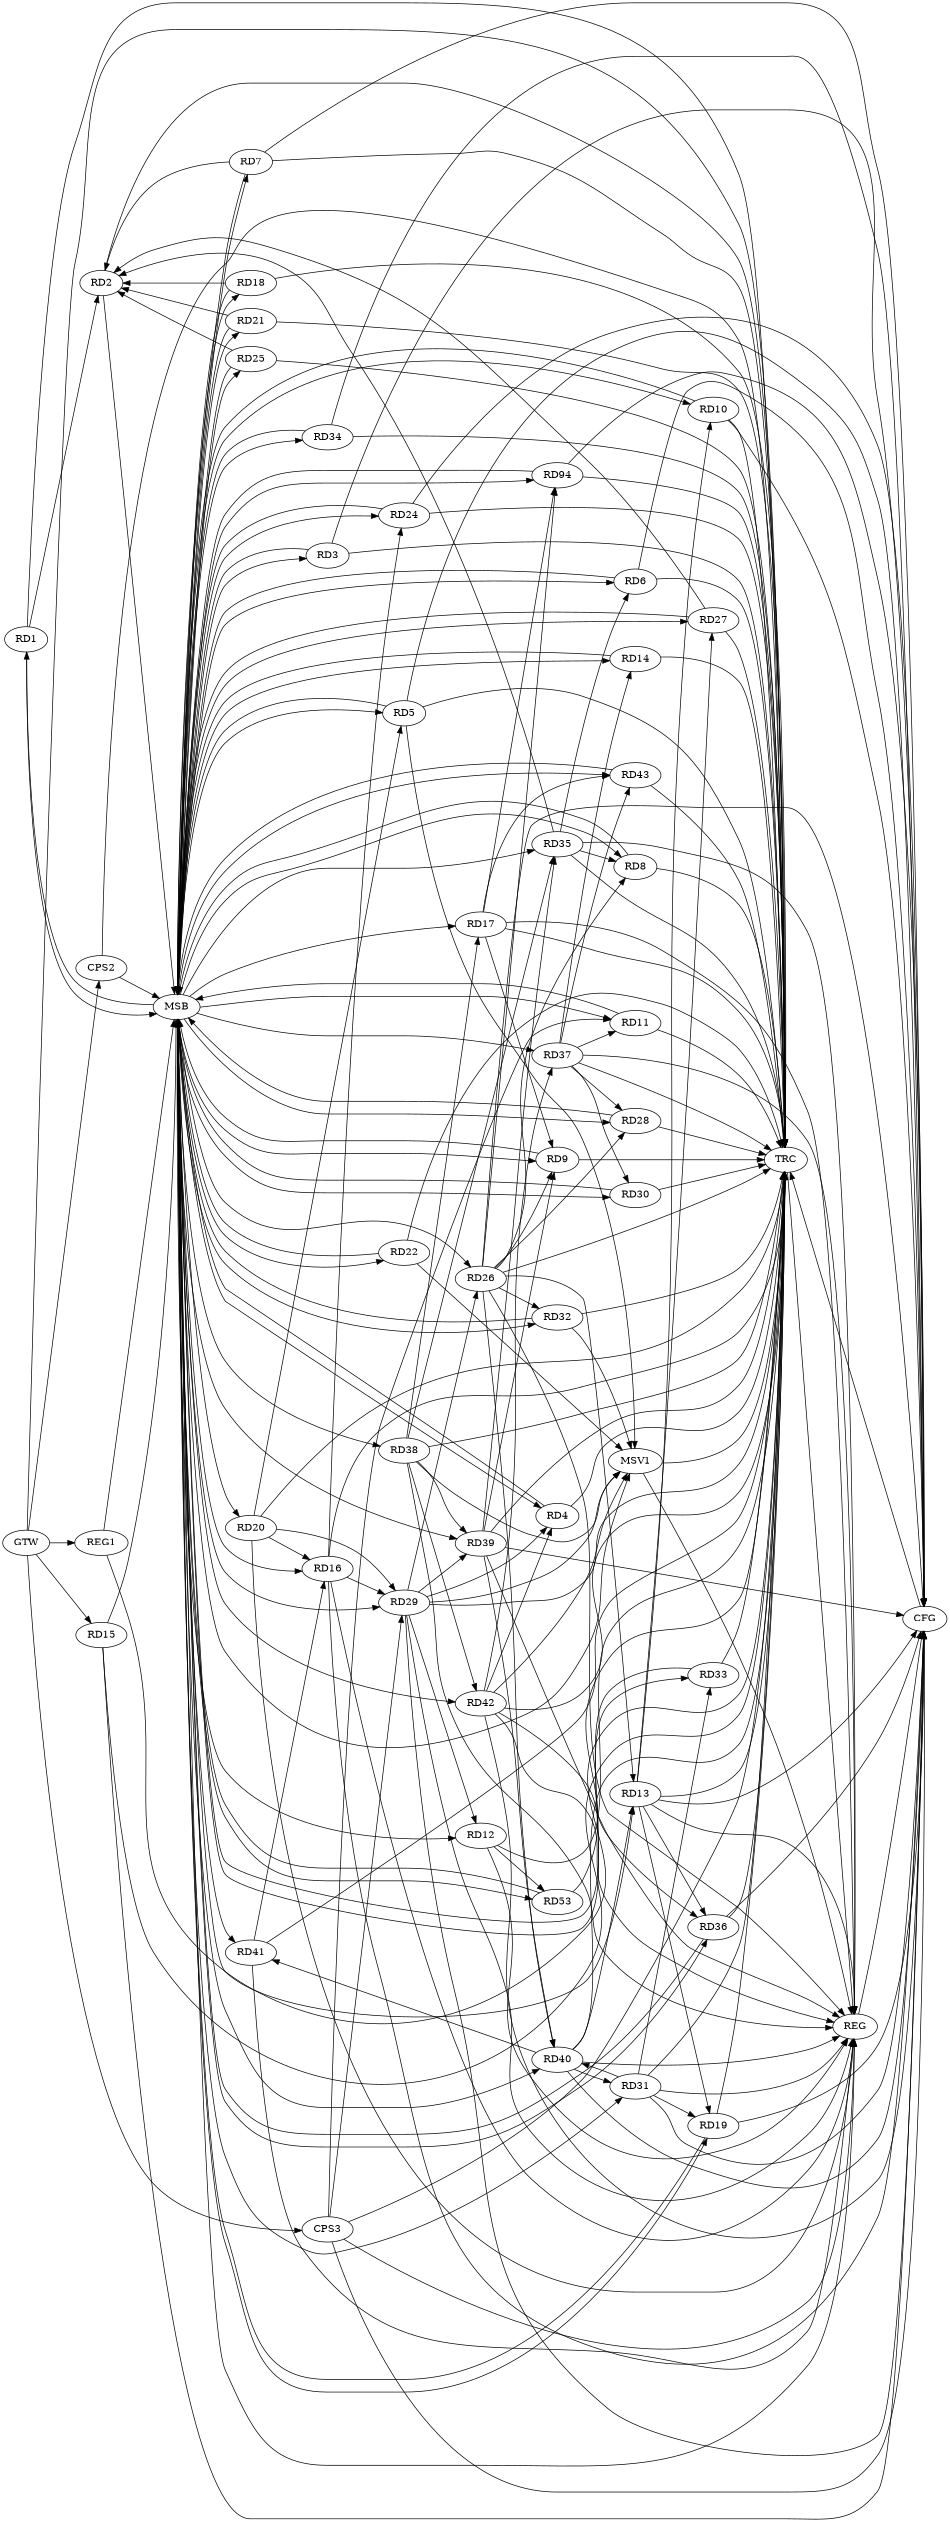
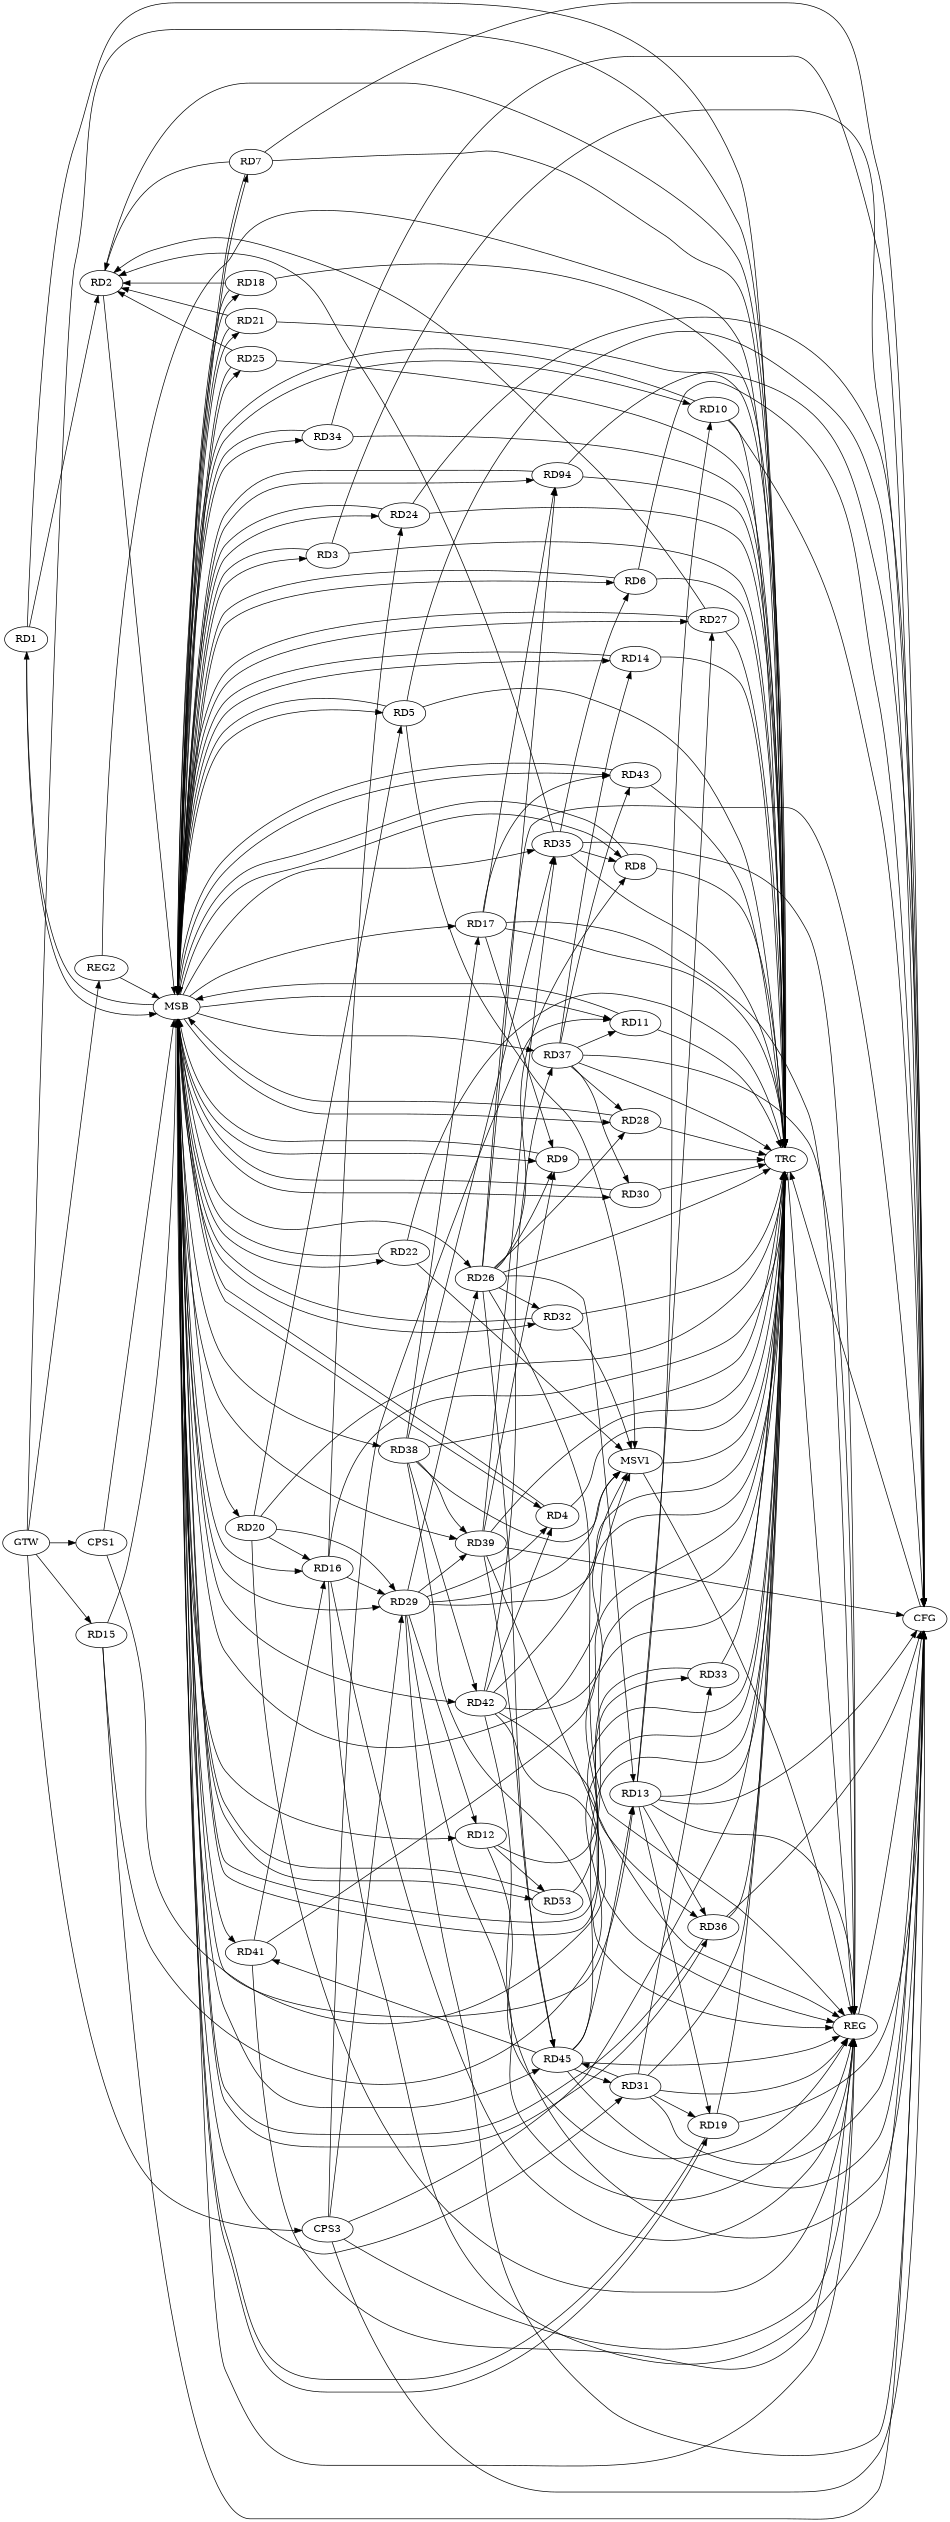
(101, 968) -> (101, 968)
(101, 1543) -> (101, 1543)
(557, 2060) -> (557, 2060)
